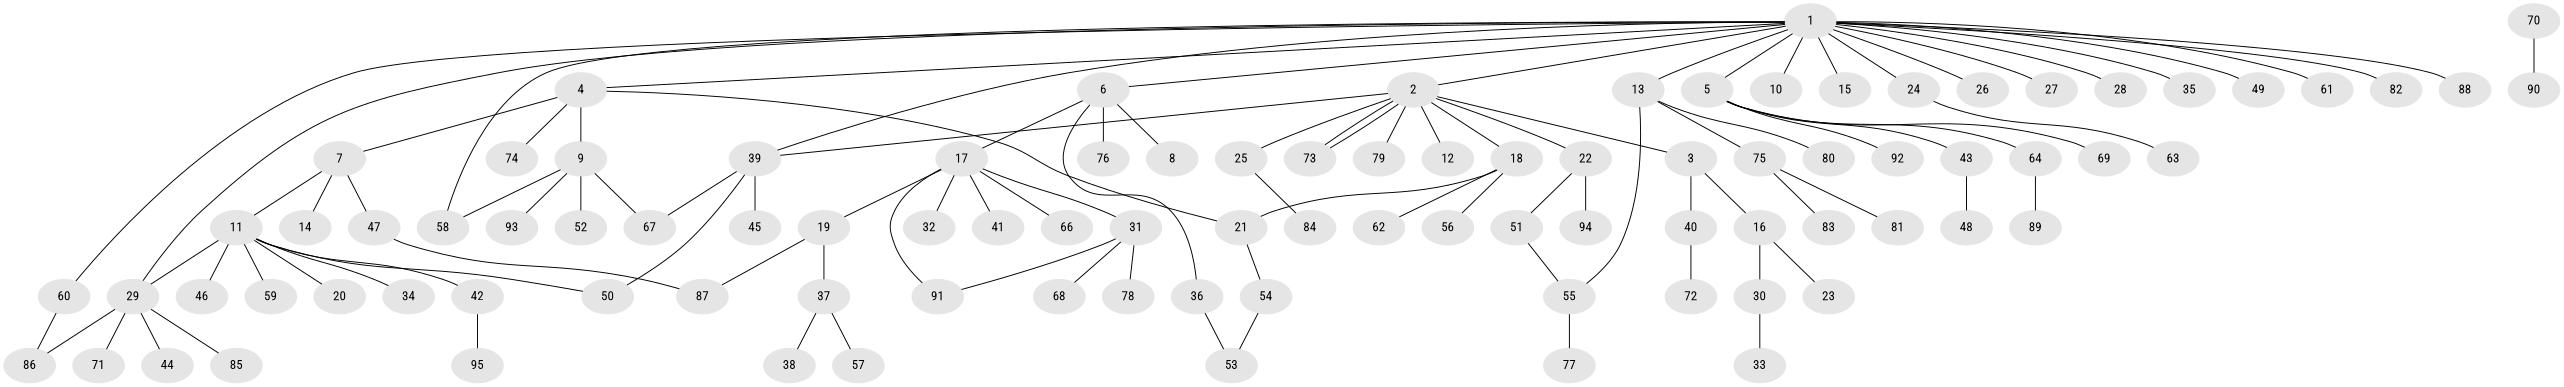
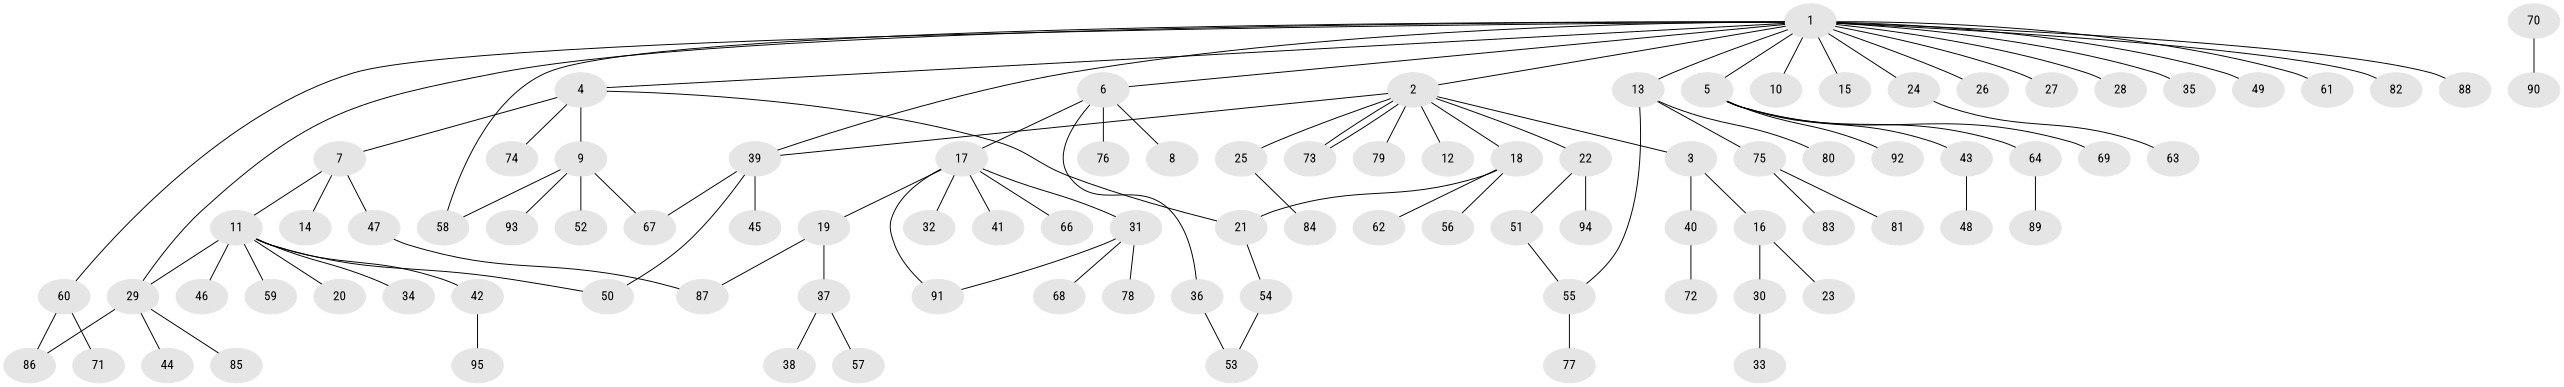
(116, 331) -> (79, 326)
